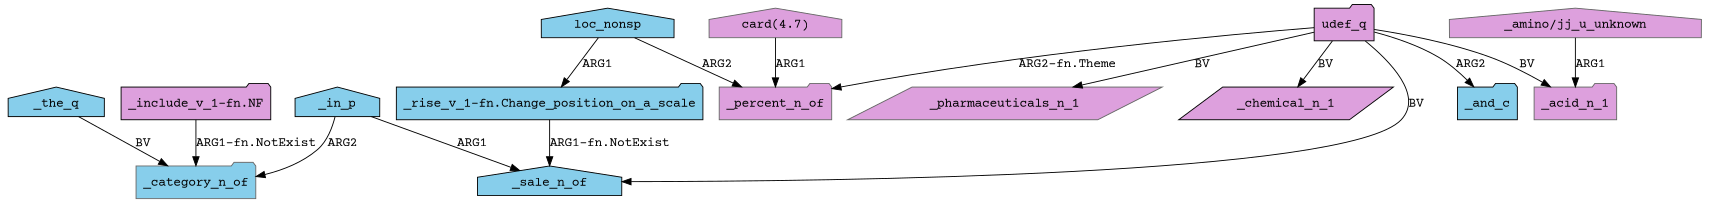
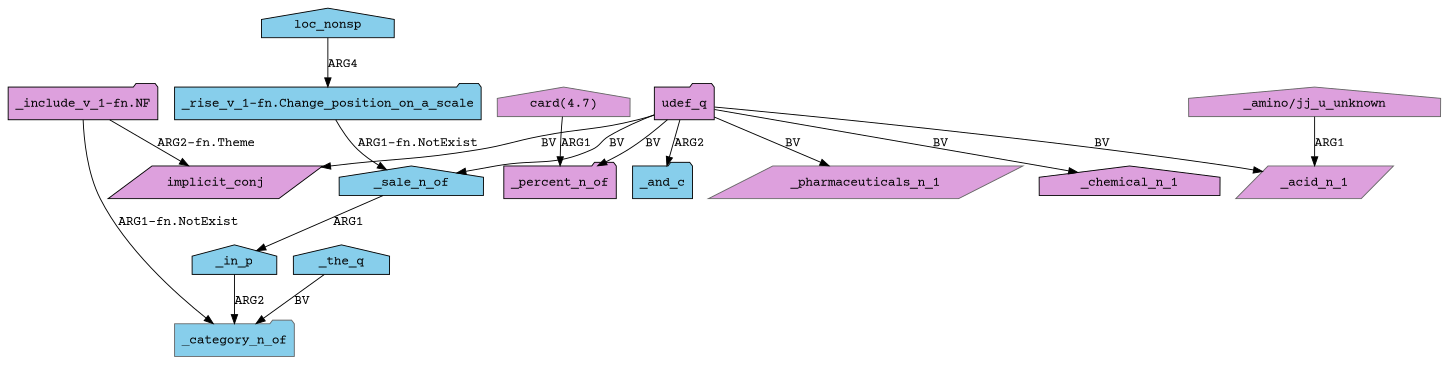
(684, 60) -> none
(598, 64) -> (343, 64)
(1067, 64) -> (653, 143)
(775, 103) -> (560, 182)
(1286, 103) -> (1130, 182)
(1575, 103) -> (1315, 182)
(441, 142) -> (324, 221)
none -> (215, 182)
